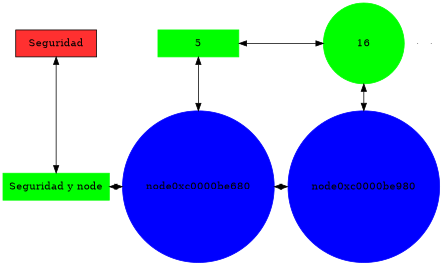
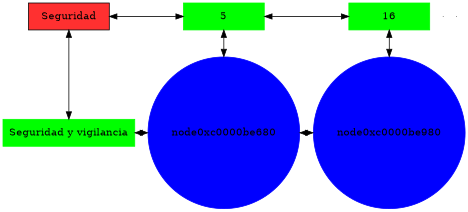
none -> (146, 16)
(364, 43) -> (389, 16)
(56, 187) -> (69, 133)
